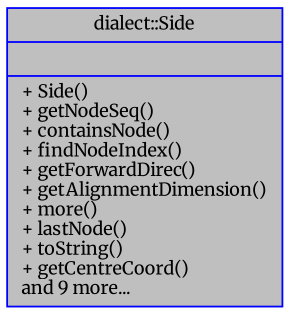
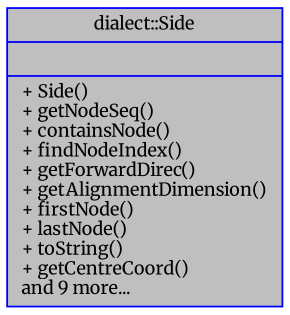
(60, 210) -> (79, 210)
